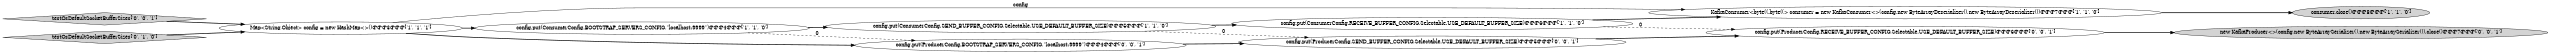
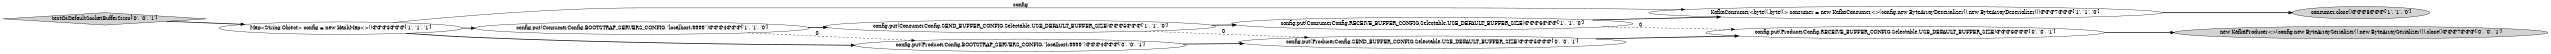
(105, 37) -> none
